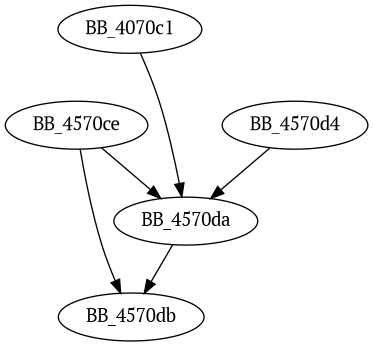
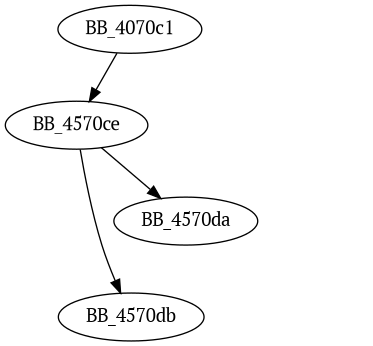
(164, 117) -> (106, 72)
(295, 125) -> none
(162, 263) -> none
